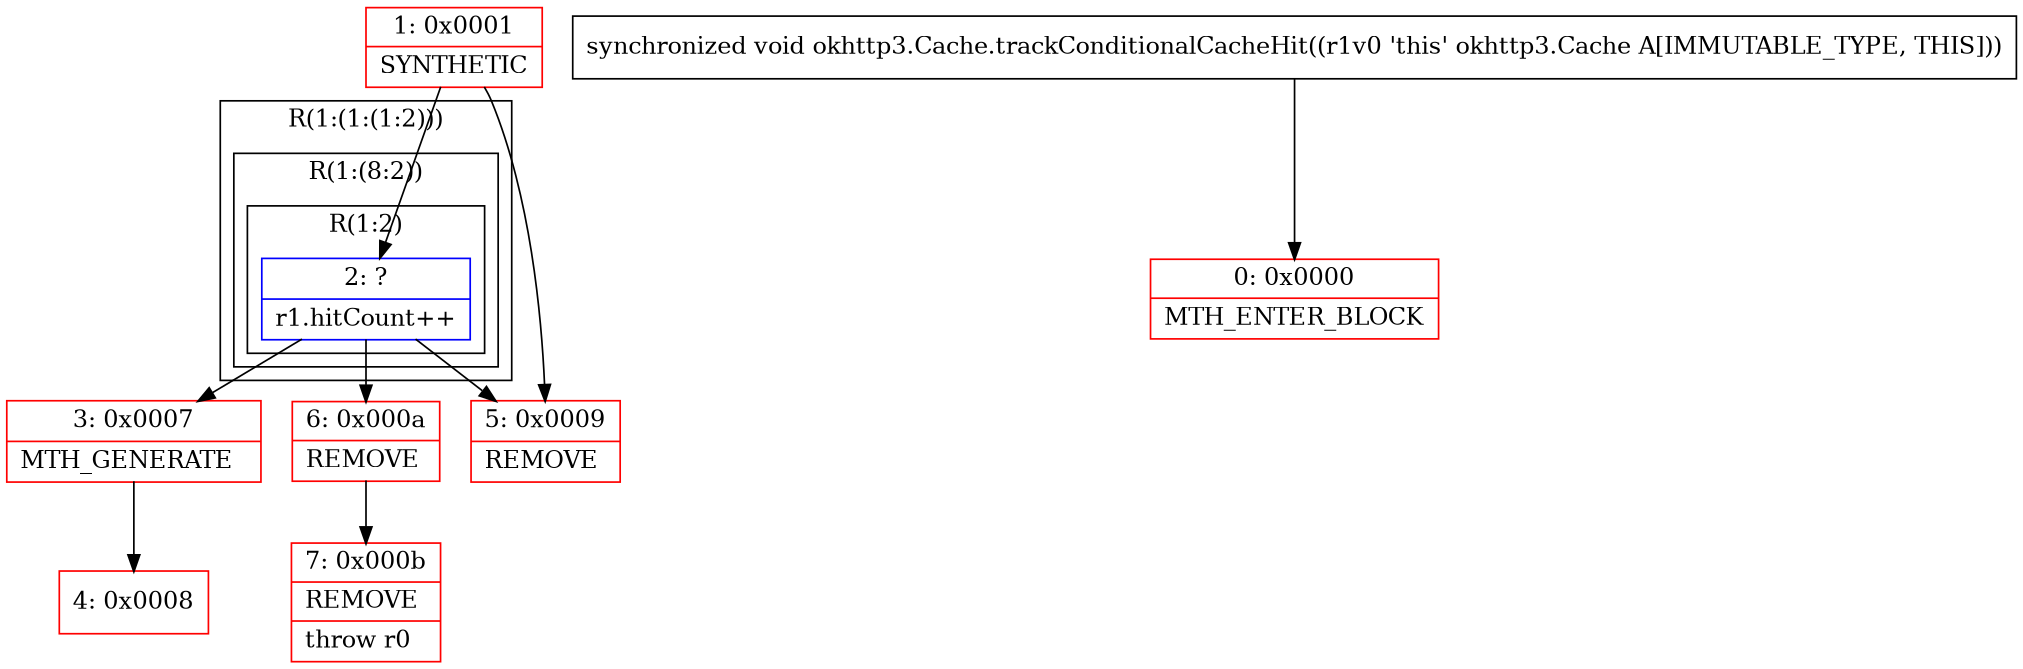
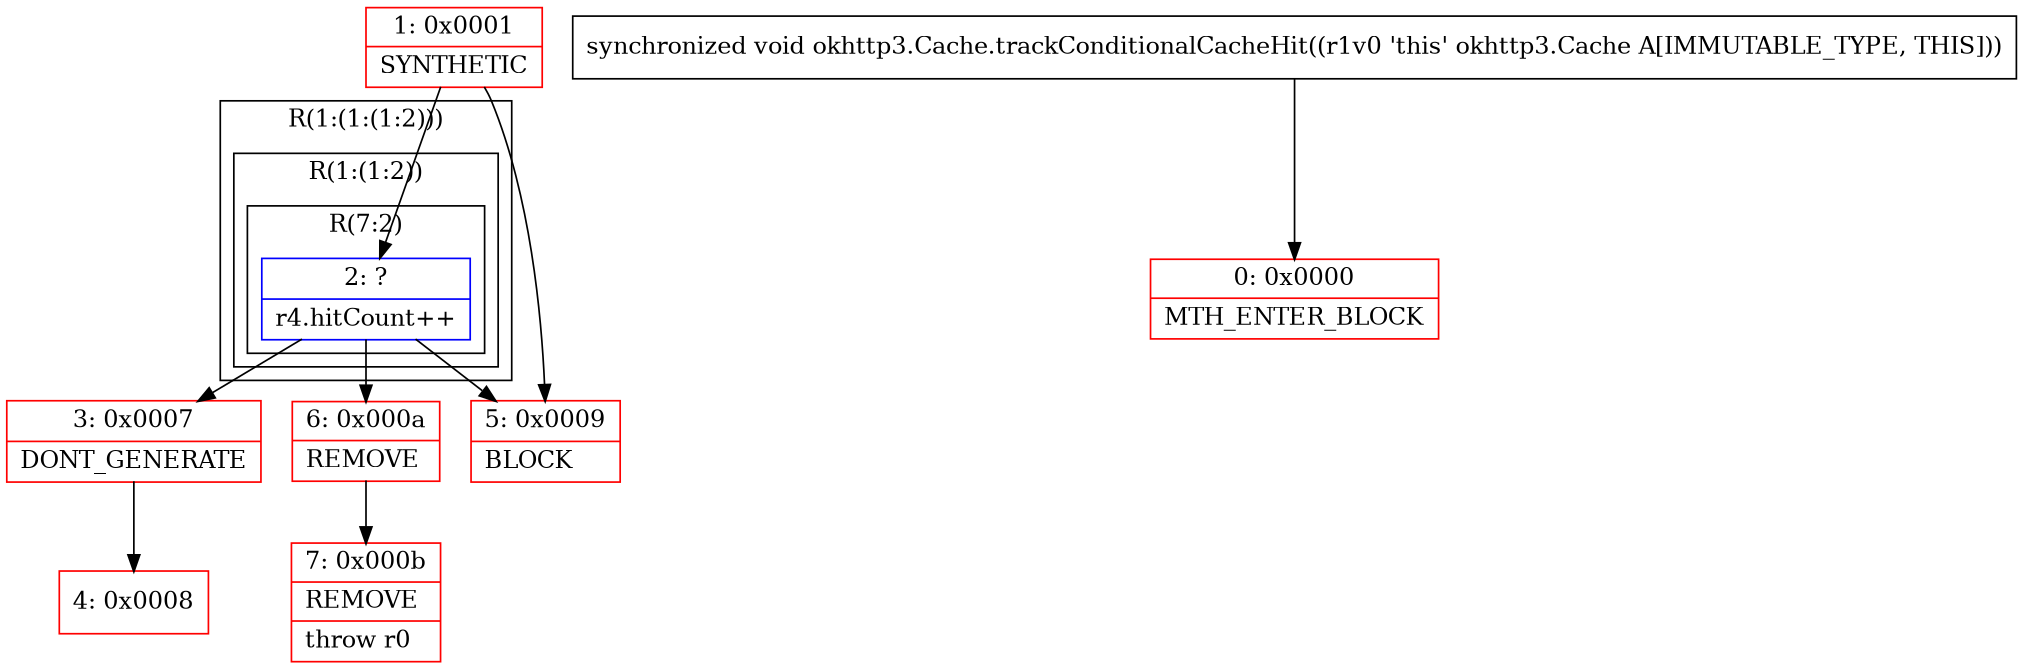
(366, 173) -> (366, 173)
(366, 225) -> (366, 225)
(366, 319) -> (366, 319)
(127, 461) -> (134, 461)
(541, 461) -> (529, 461)
